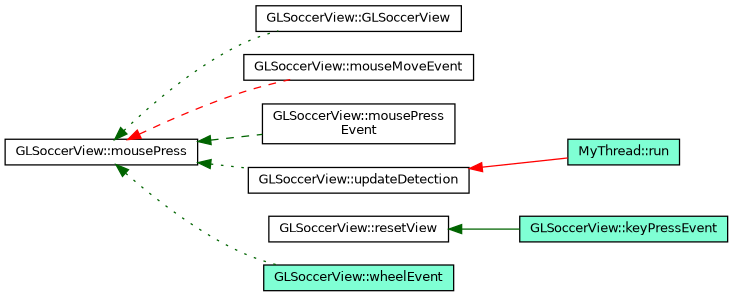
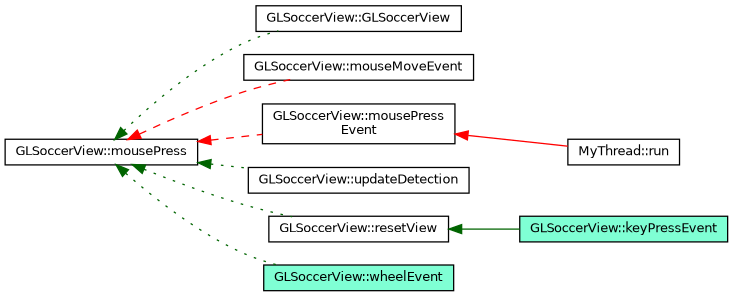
(237, 137) -> (237, 137)
(624, 152) -> (624, 152)
(525, 163) -> (518, 141)
none -> (217, 196)
